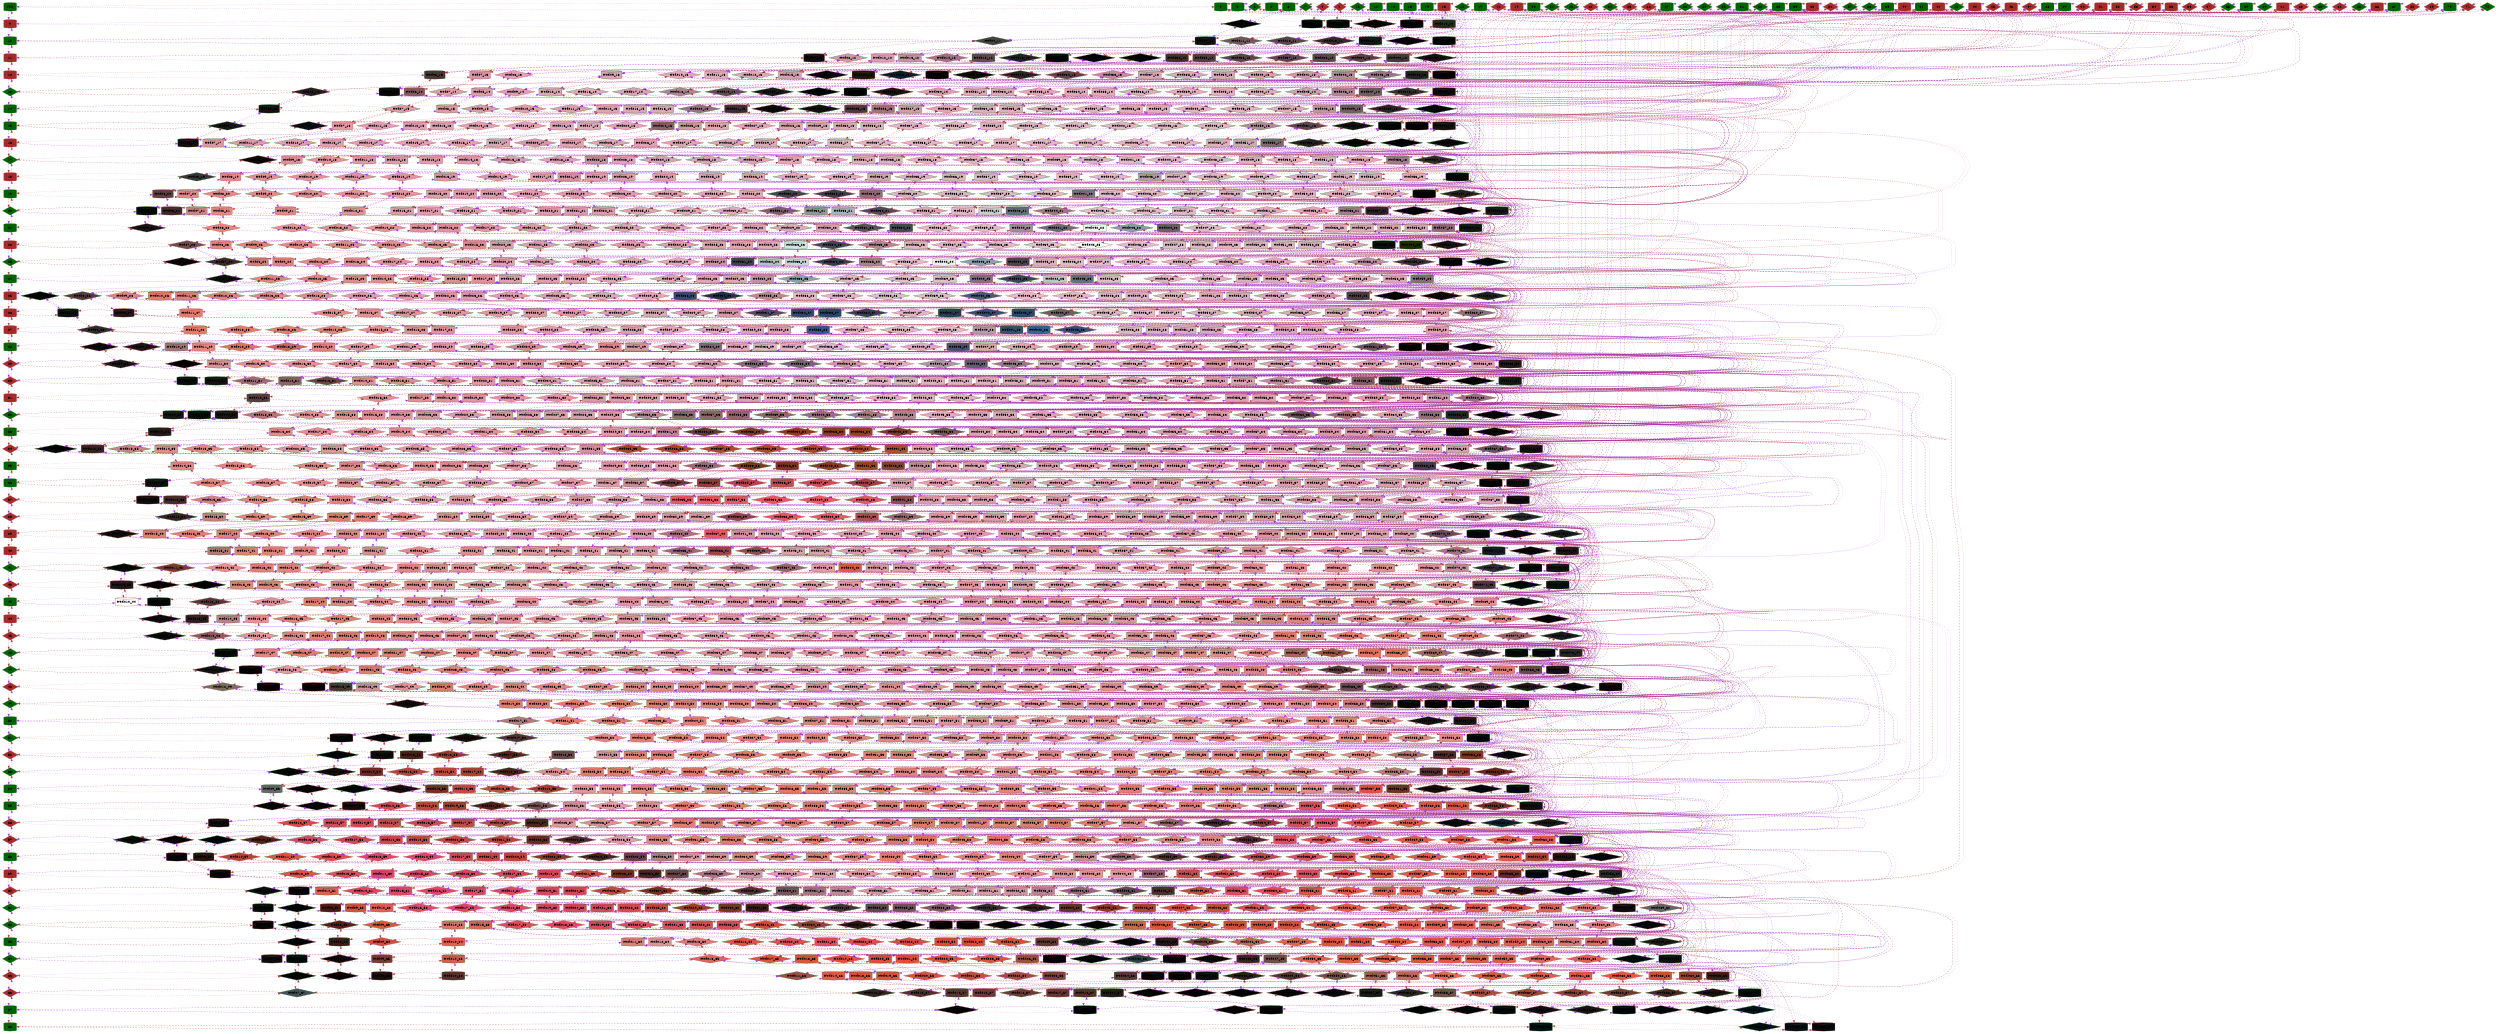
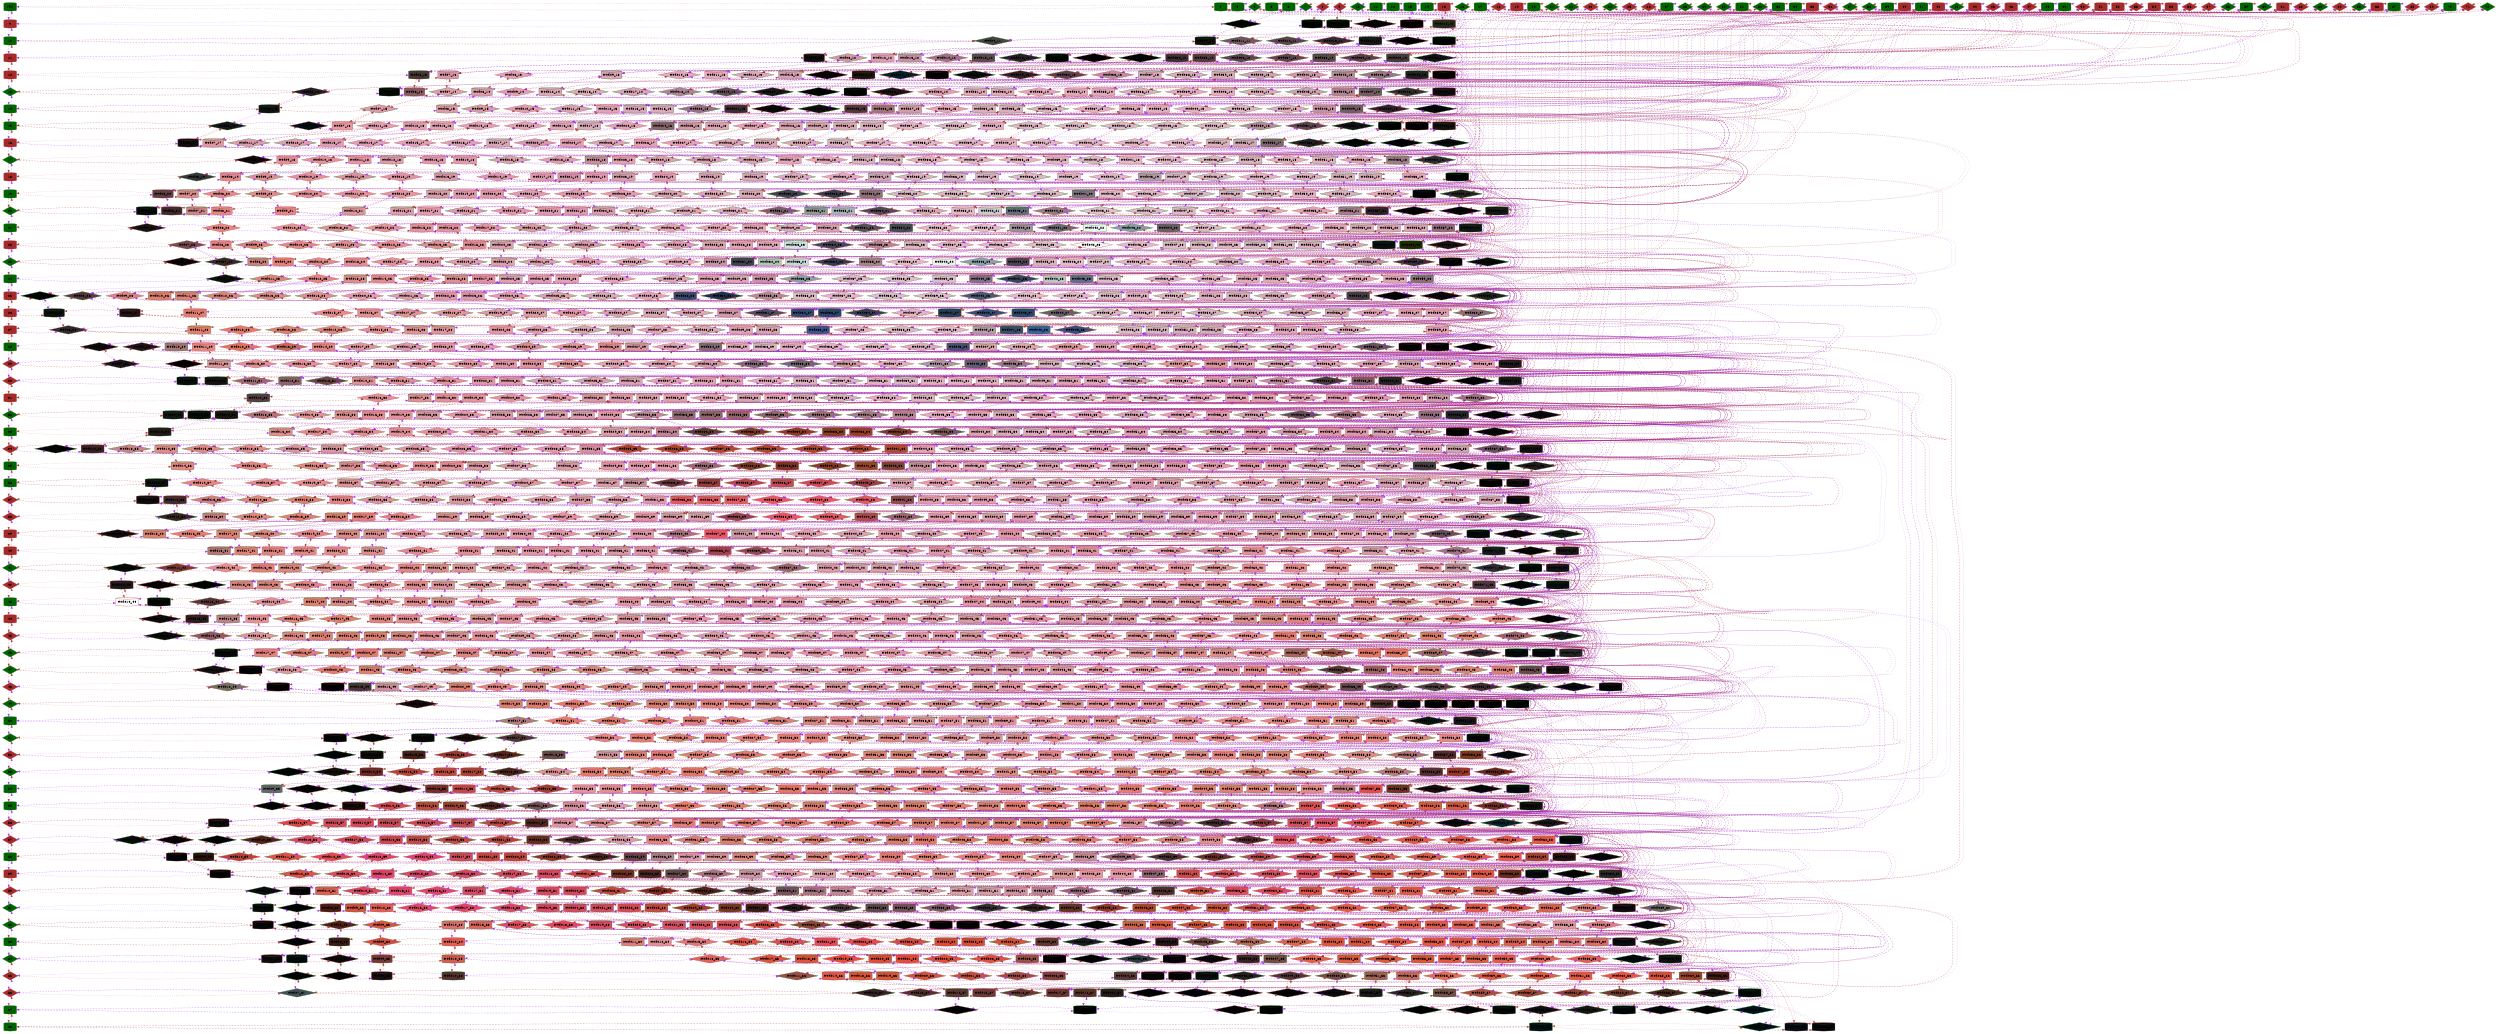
(603, 497) -> (603, 497)
(850, 568) -> (856, 568)
(1269, 687) -> (1278, 687)
